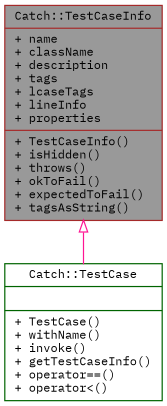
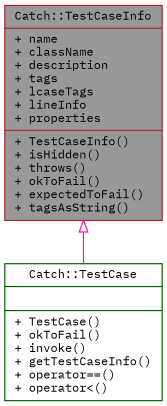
(58, 335) -> (58, 335)
